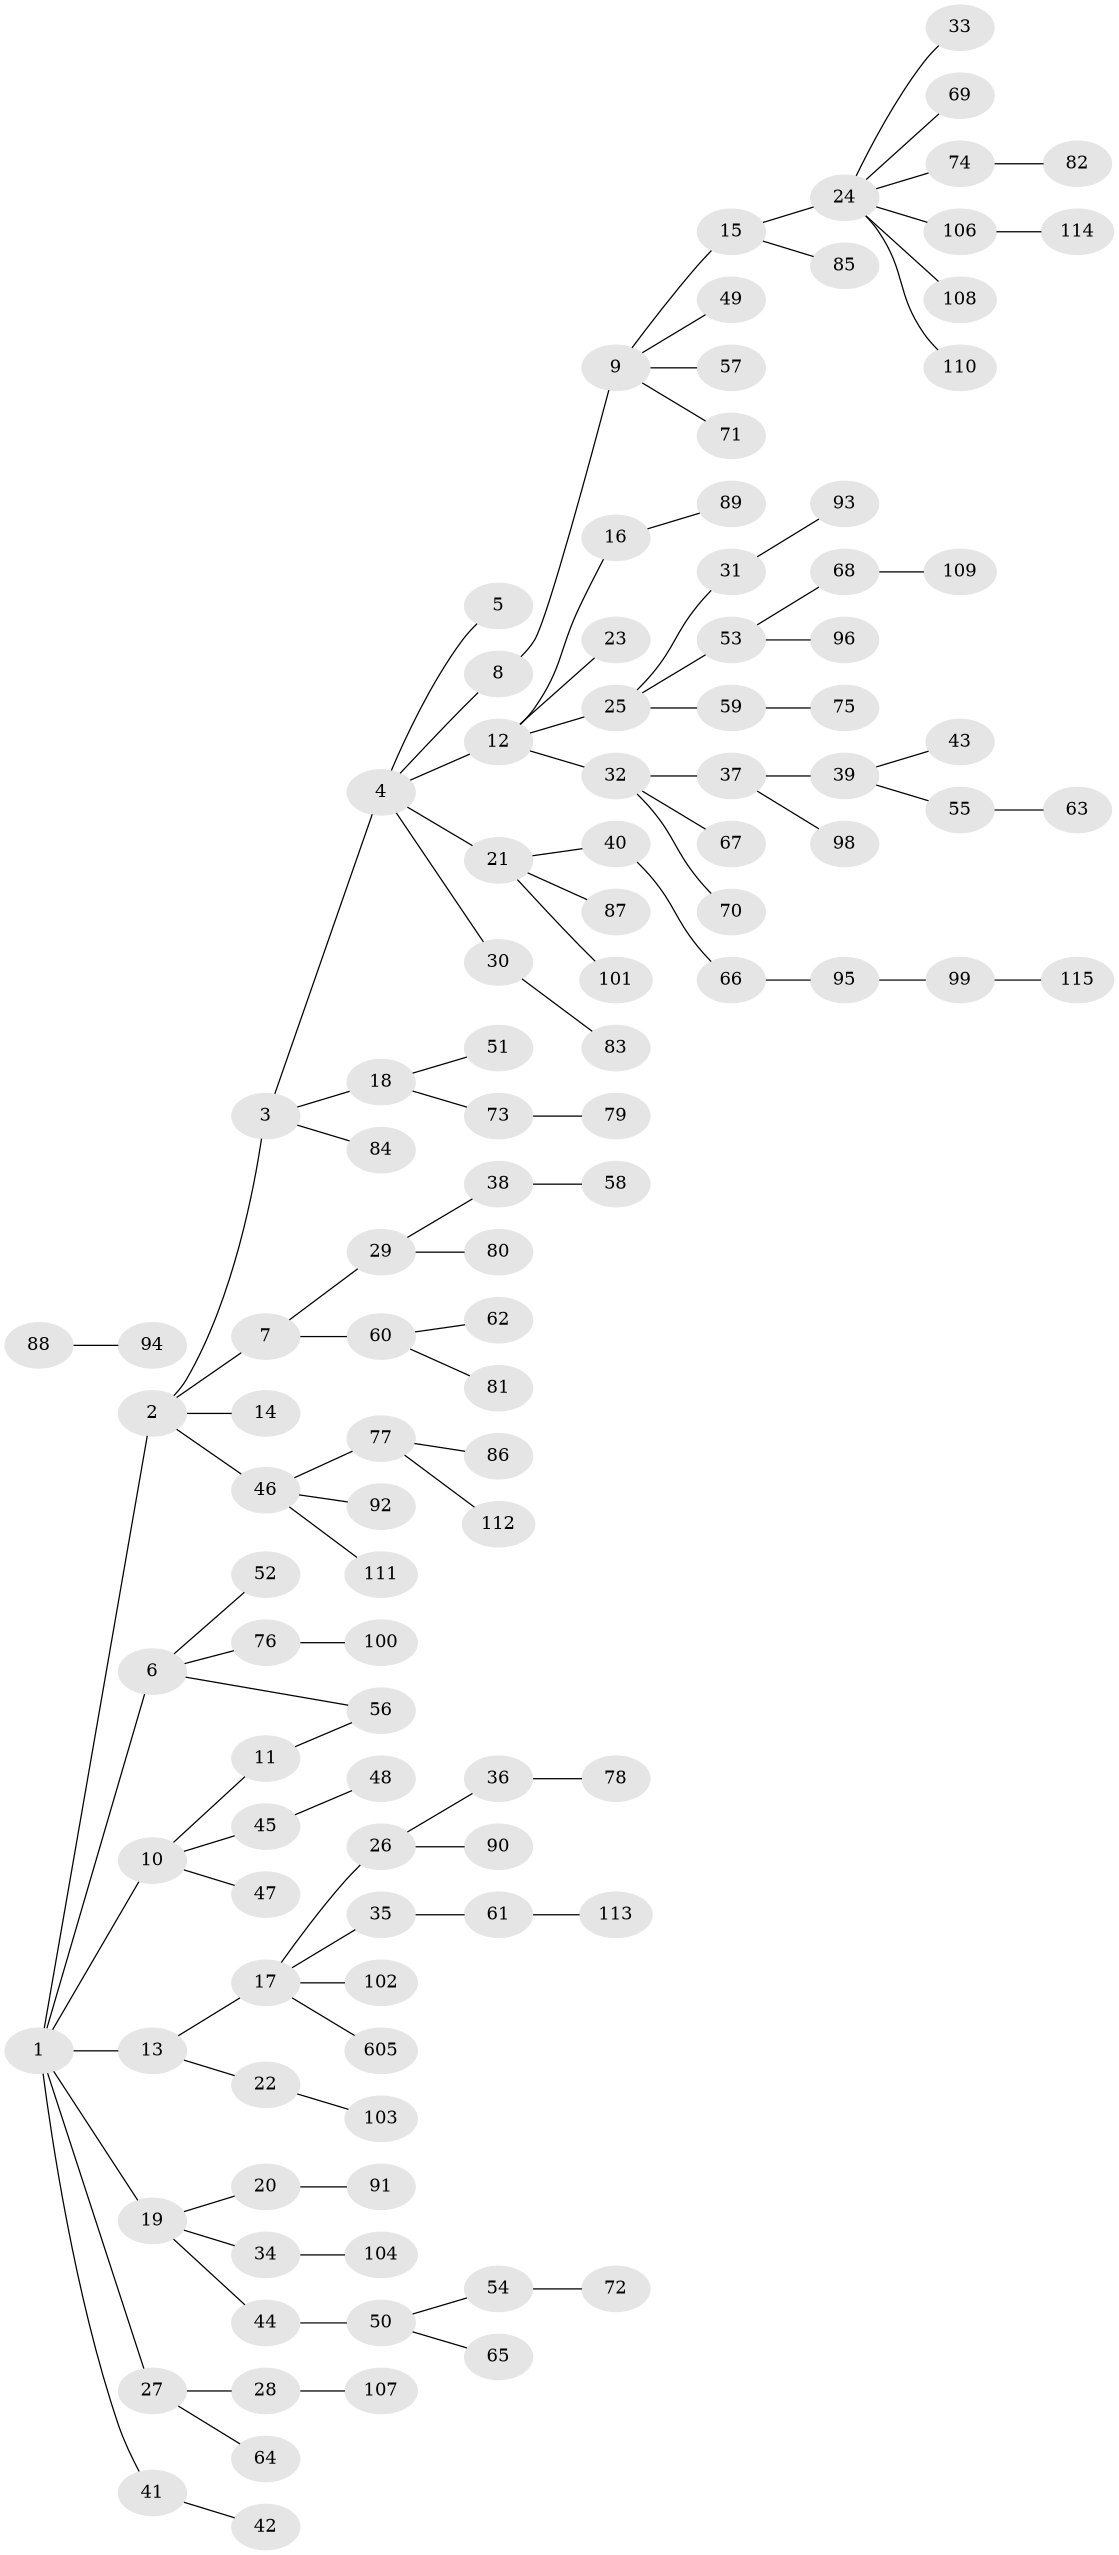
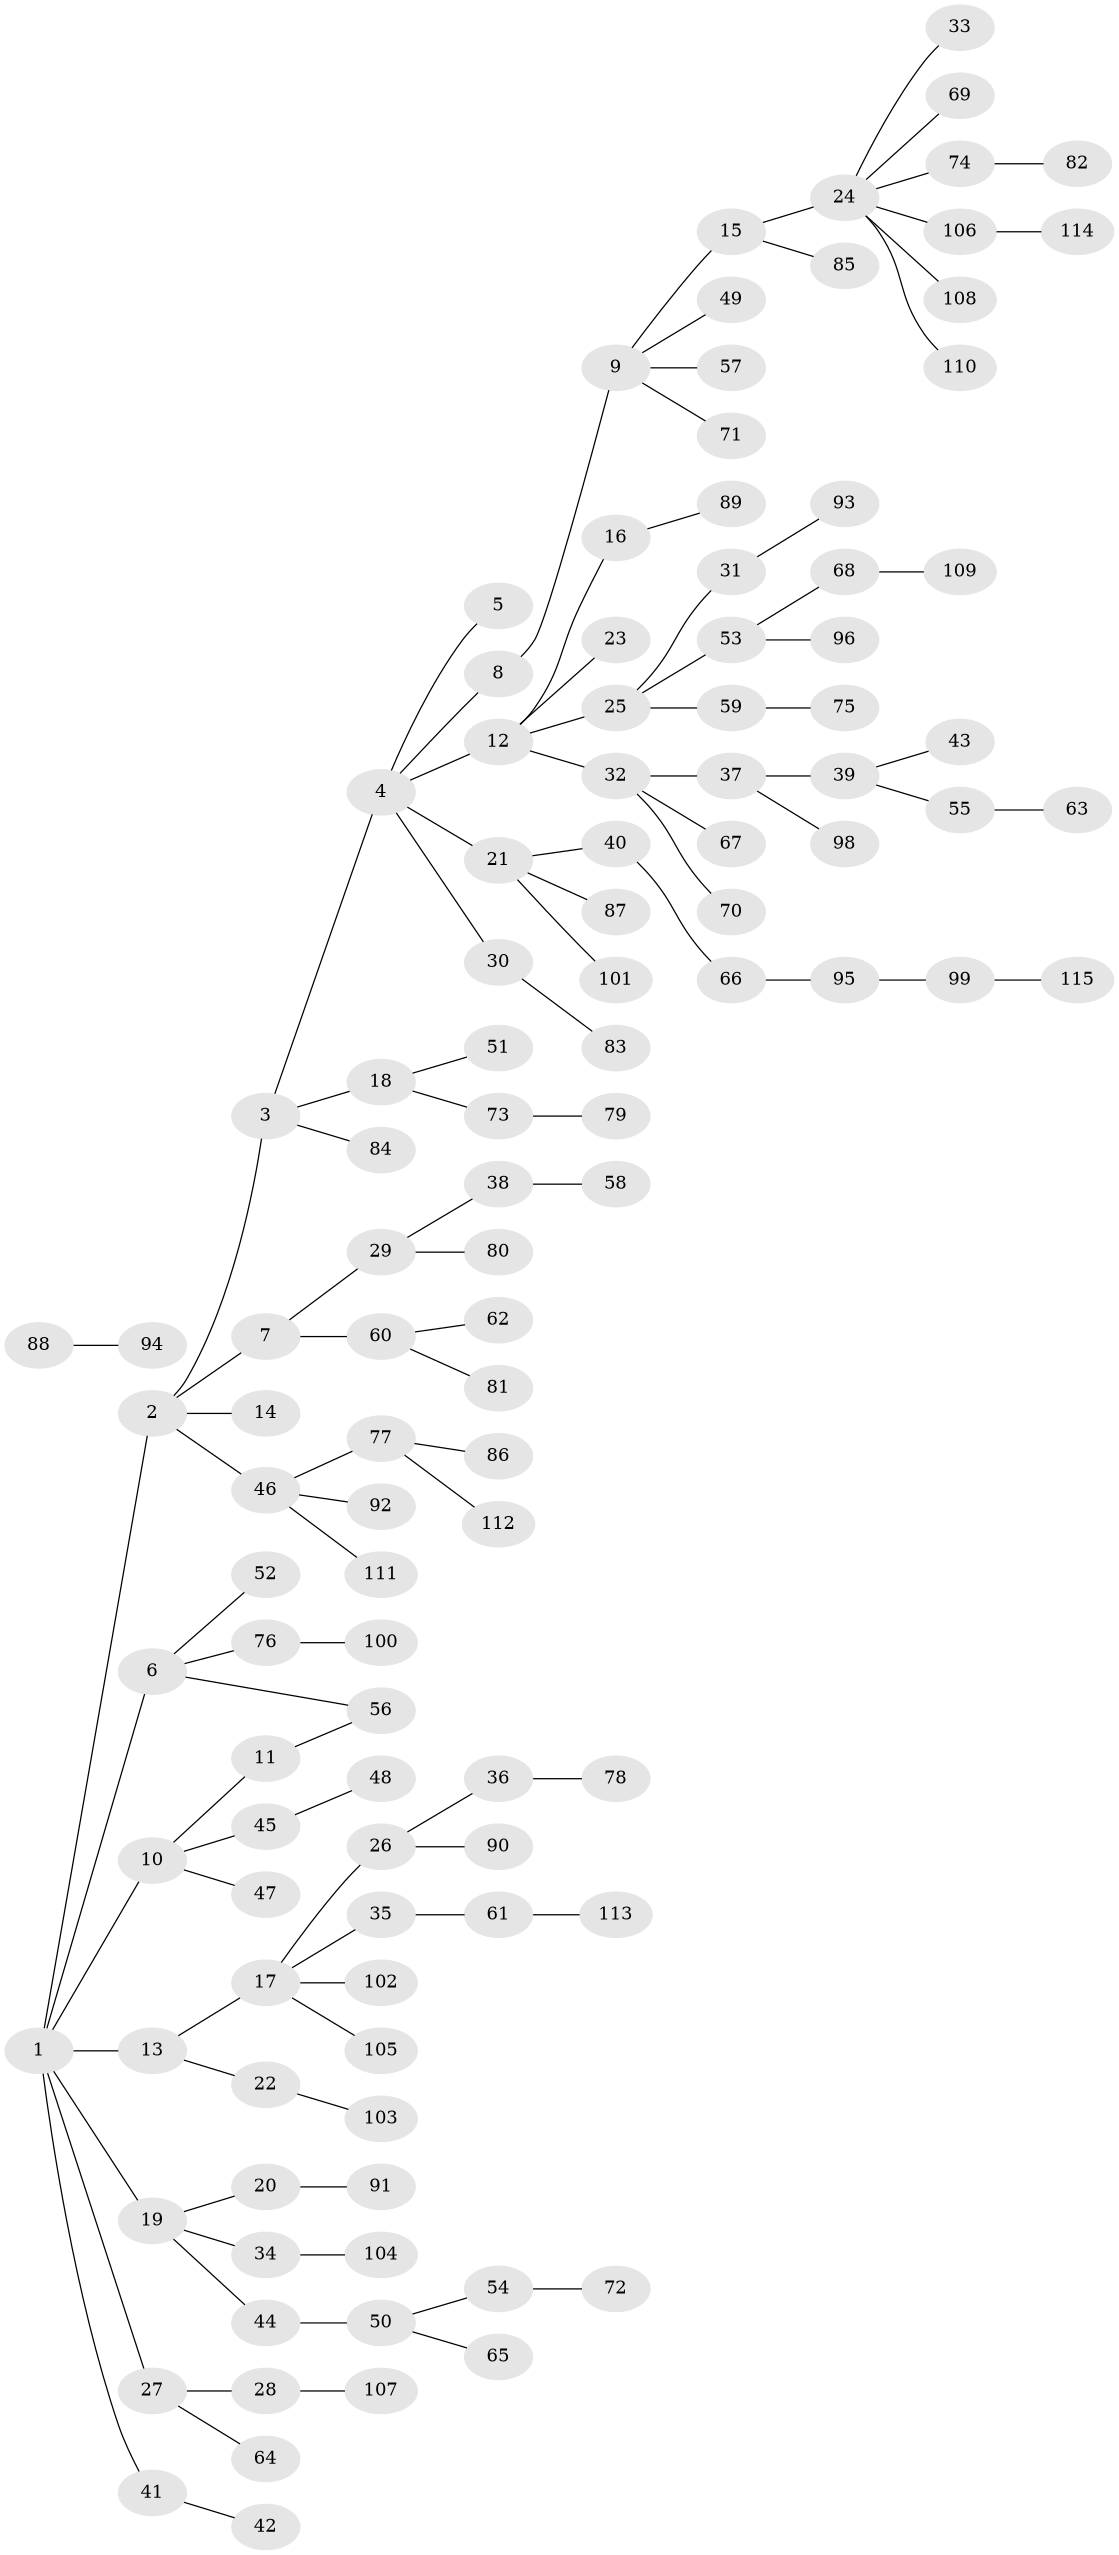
(381, 2051) -> (381, 2051)
